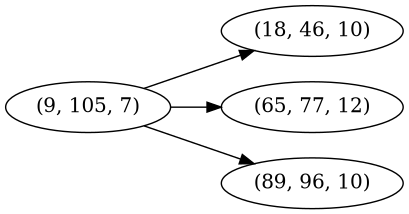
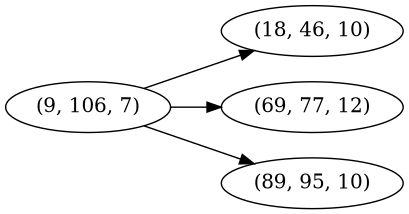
(88, 107) -> (88, 107)
(312, 107) -> (312, 107)
(312, 183) -> (312, 183)
